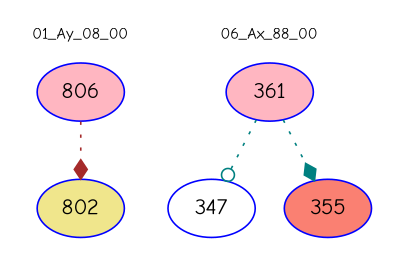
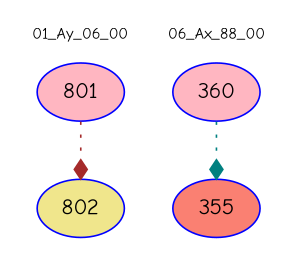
(81, 35) -> (81, 35)
(81, 92) -> (81, 92)
(270, 92) -> (216, 92)
(212, 208) -> none
